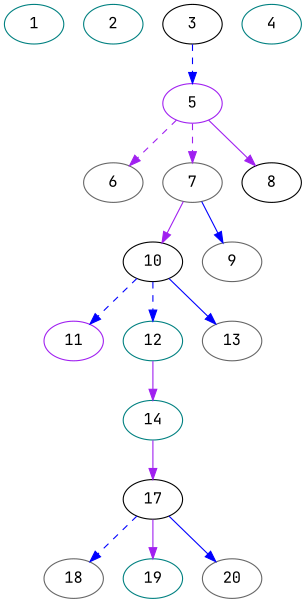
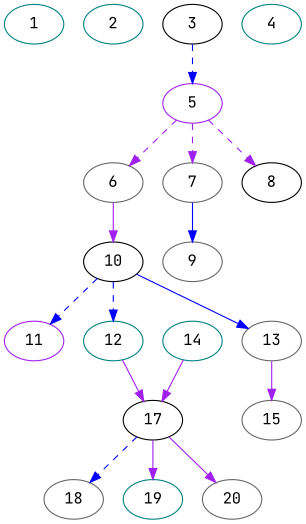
(228, 139) -> (228, 139)
(175, 217) -> (113, 217)
(153, 375) -> (131, 376)
none -> (272, 420)
(188, 535) -> (188, 456)
